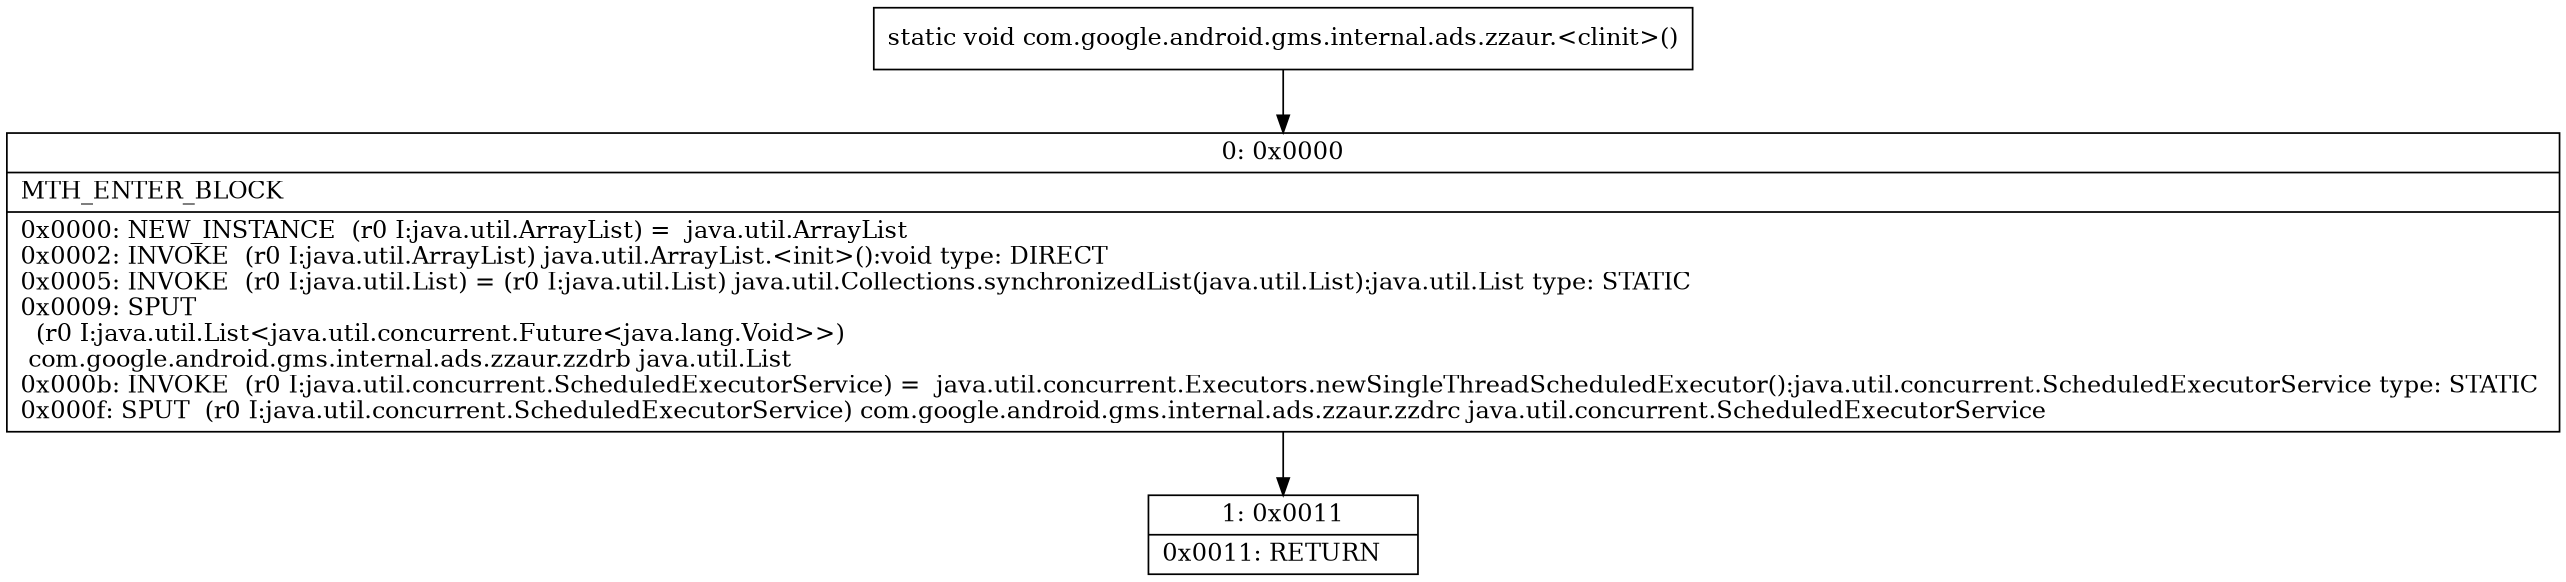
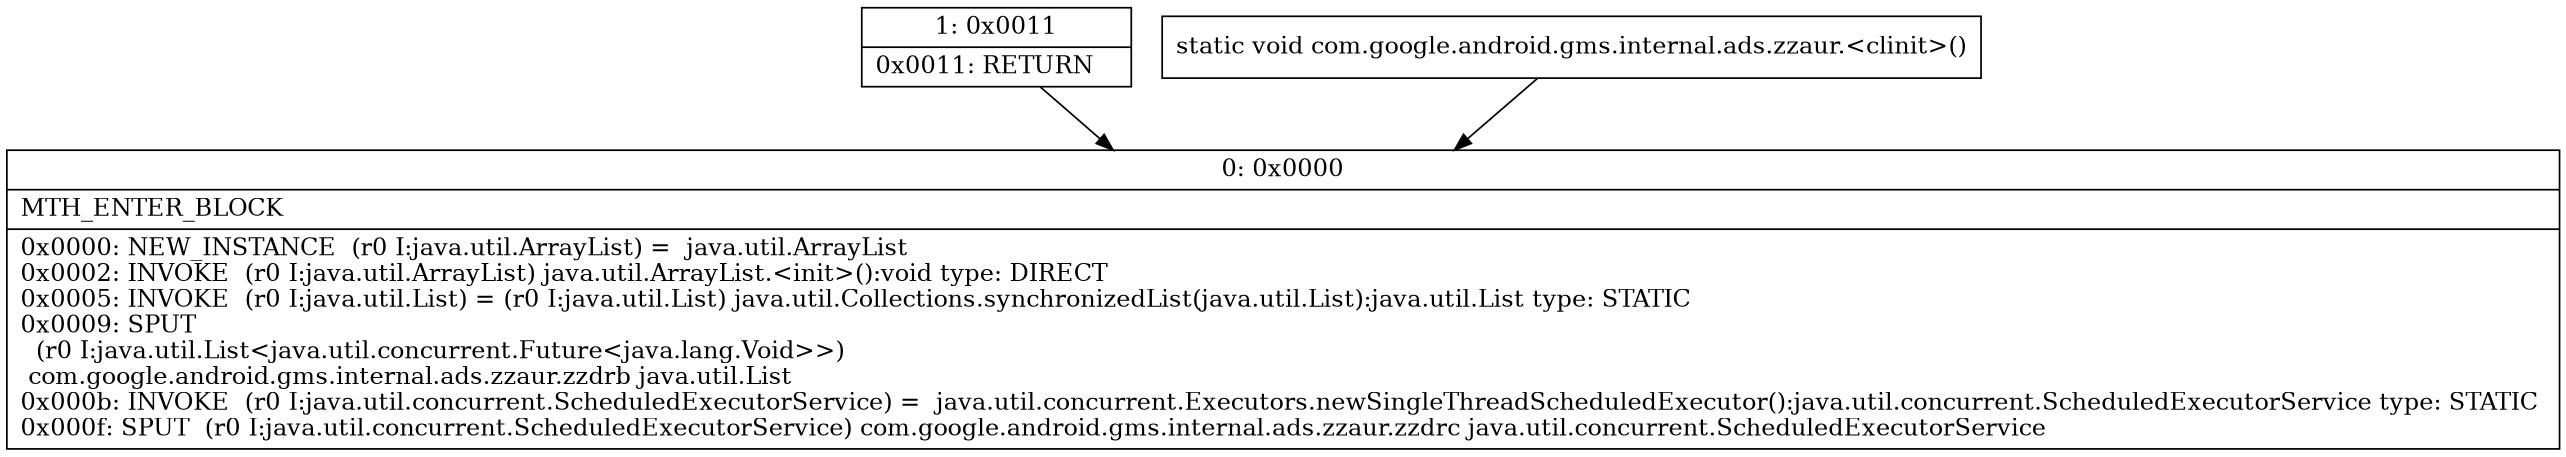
(1283, 455) -> (1070, 113)
